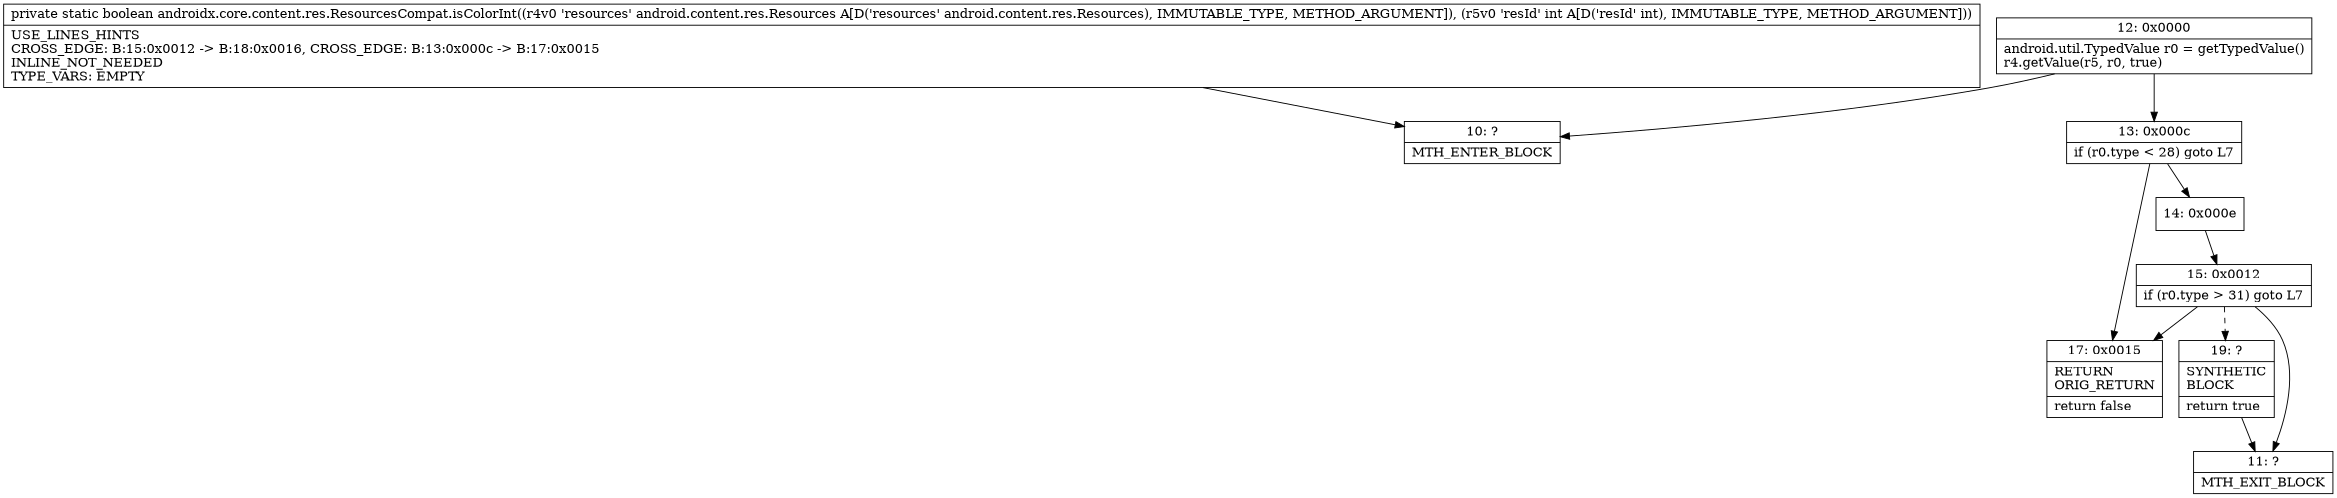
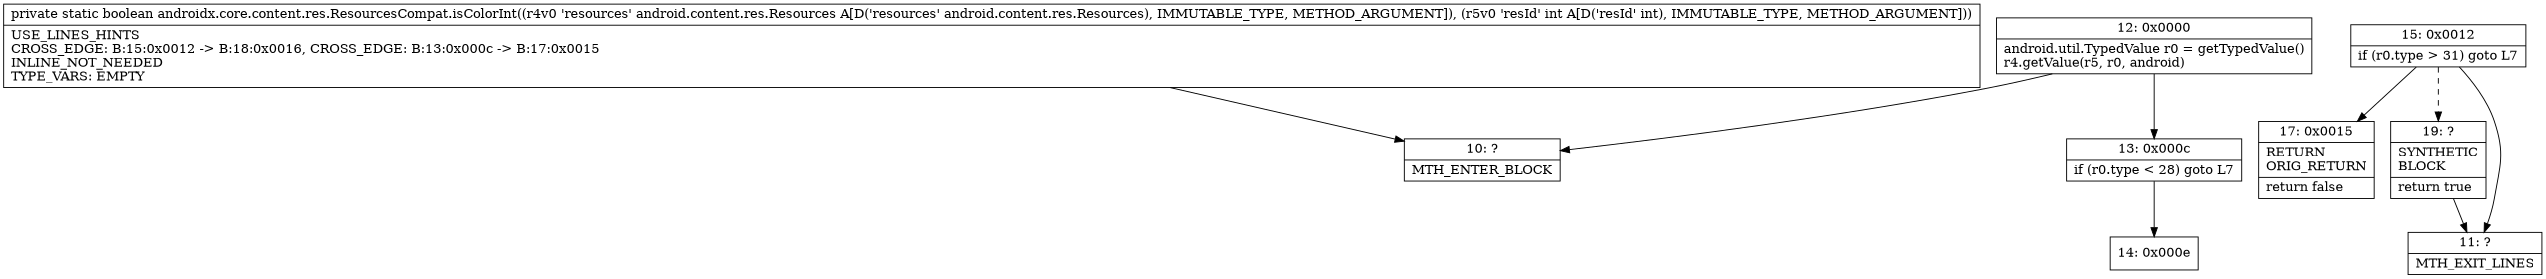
(2083, 63) -> (2095, 63)
(2210, 243) -> none
(2132, 248) -> none
(2263, 483) -> (2475, 264)
